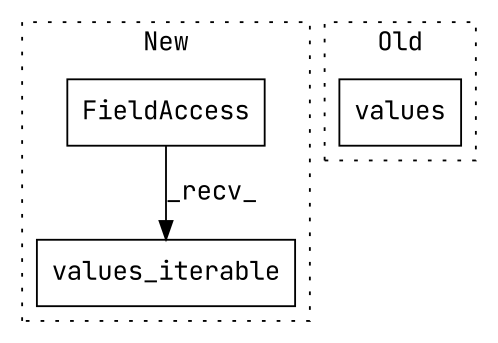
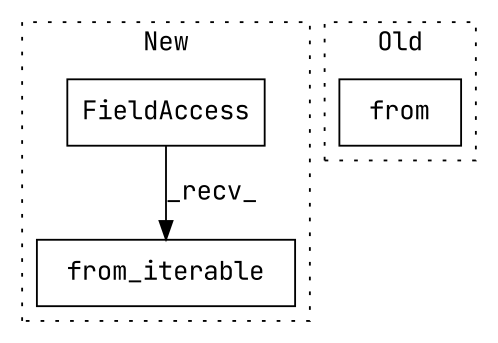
(400, 113) -> (400, 113)
(166, 273) -> (166, 273)
